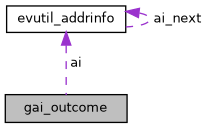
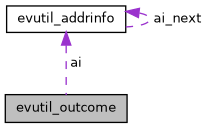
(66, 109) -> (66, 109)
